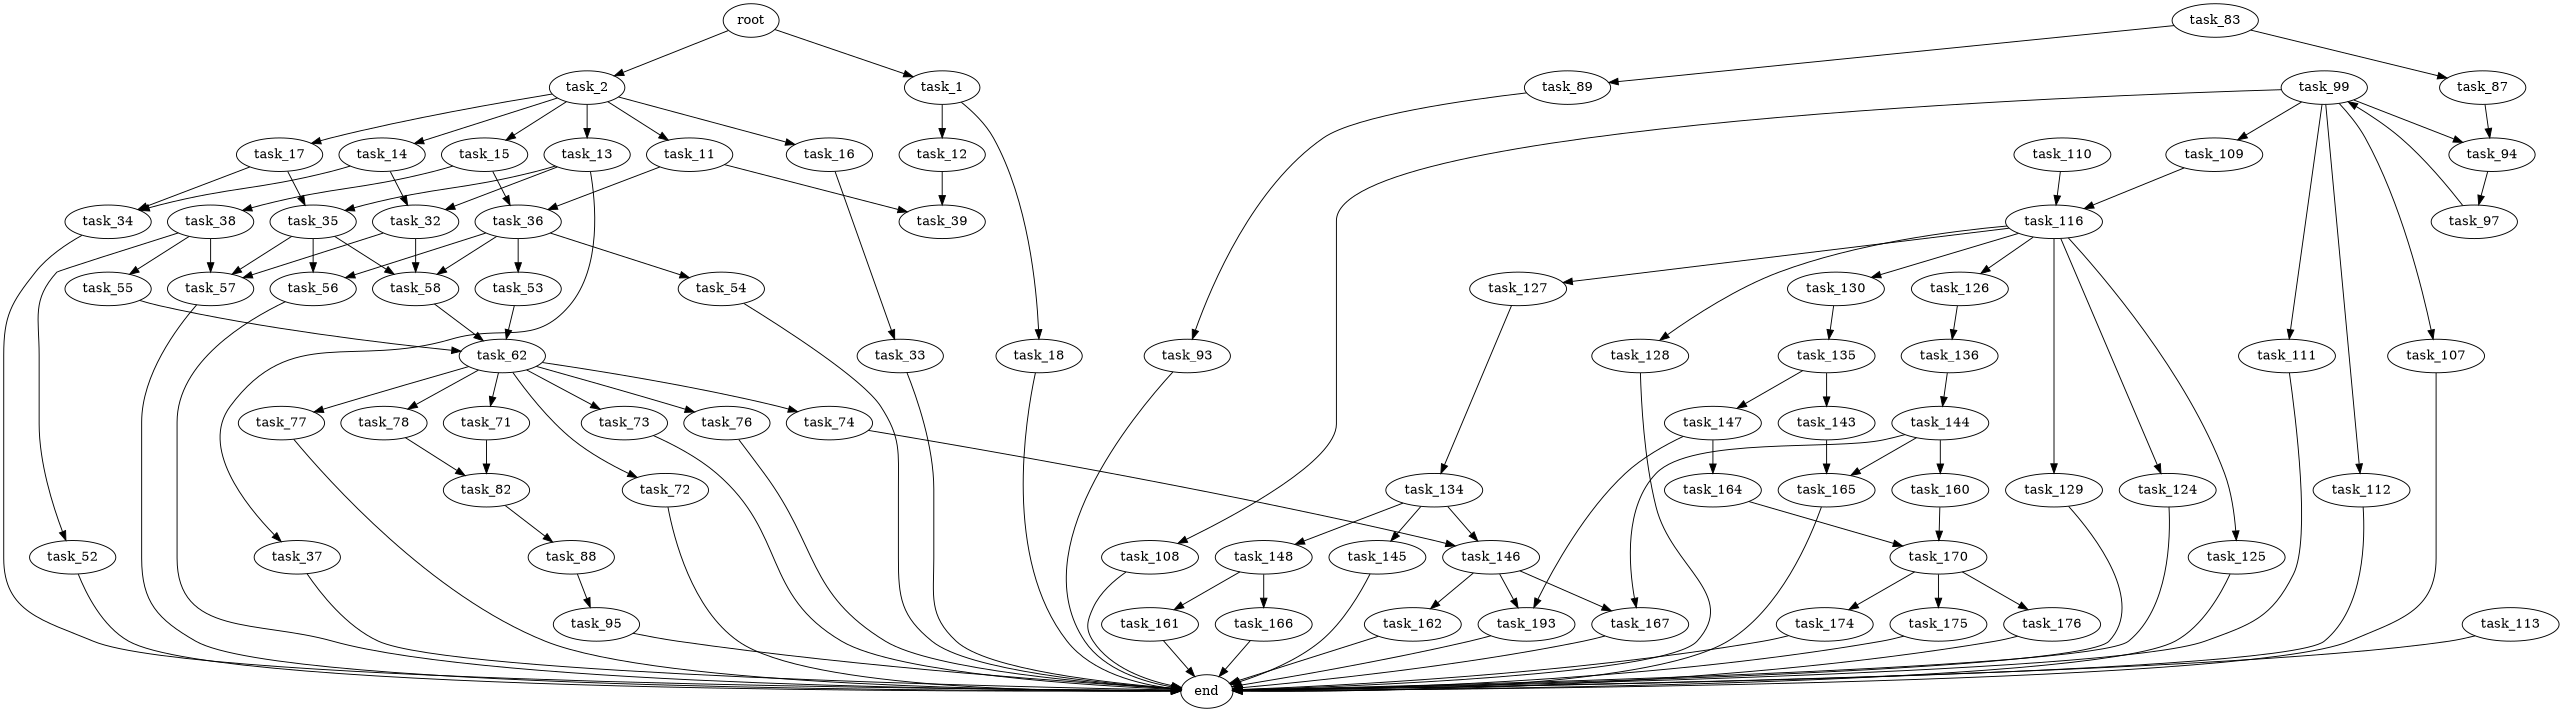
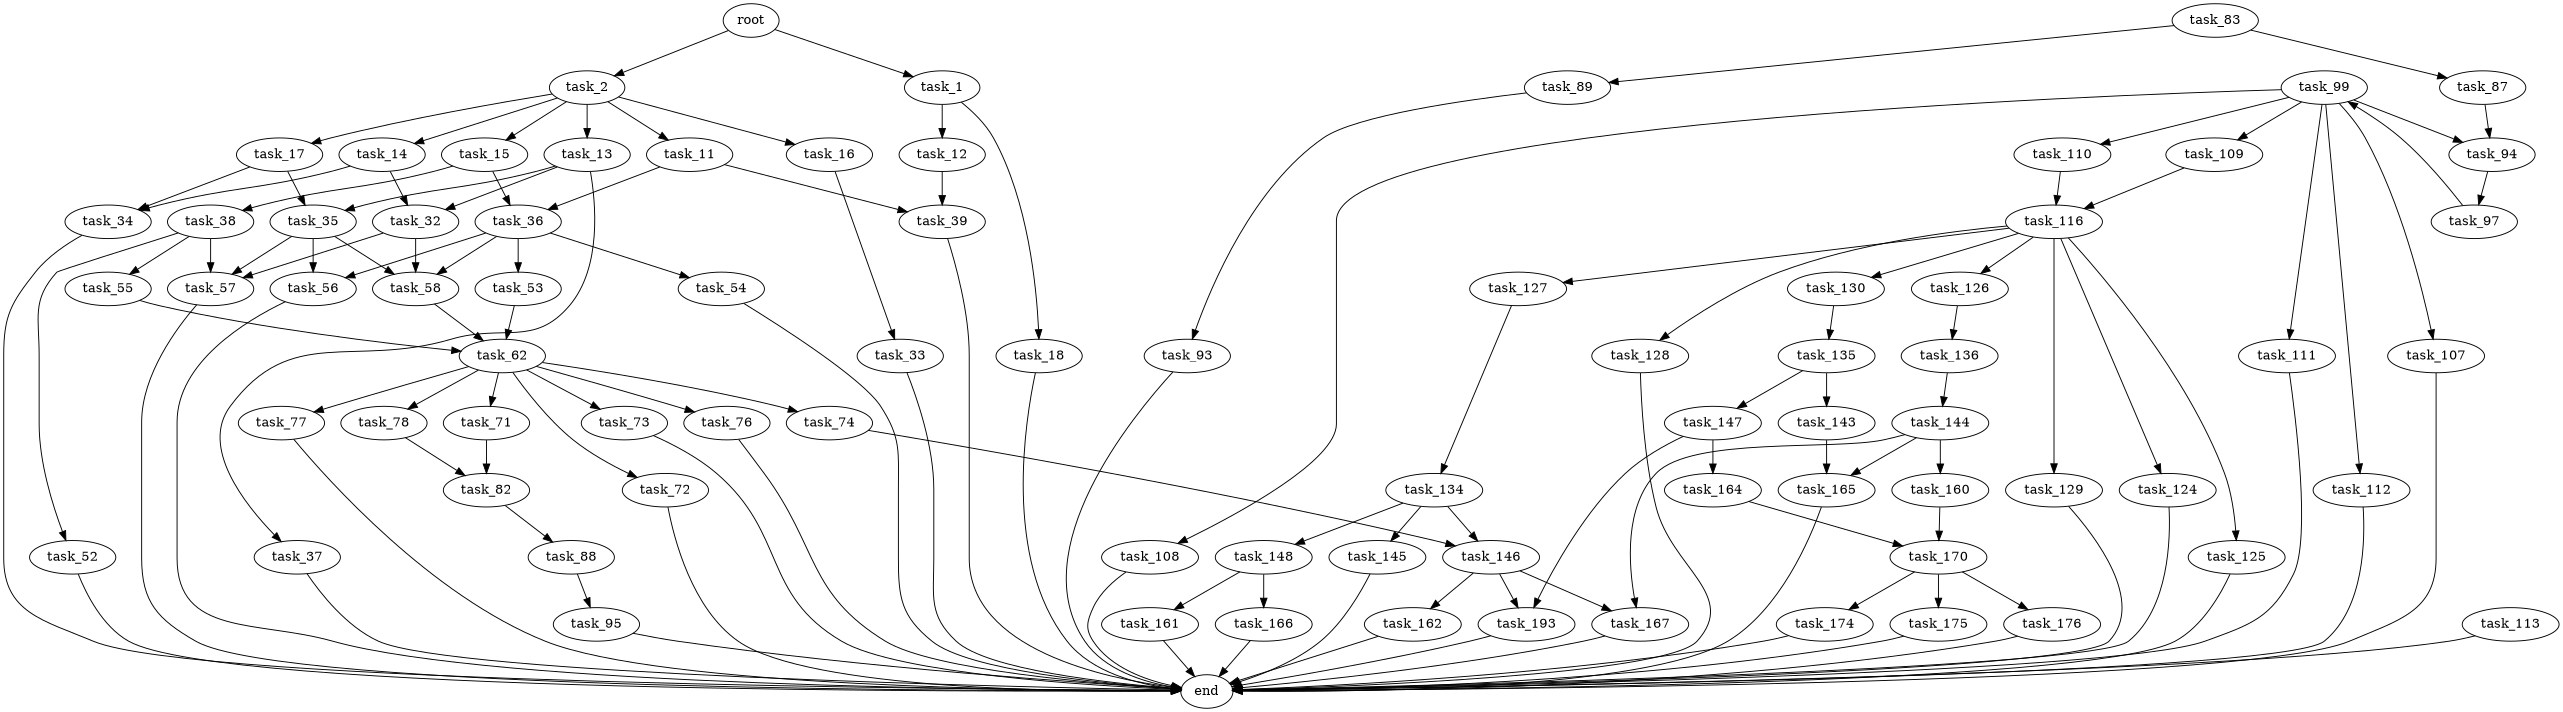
none -> (2199, 120)
none -> (969, 527)
